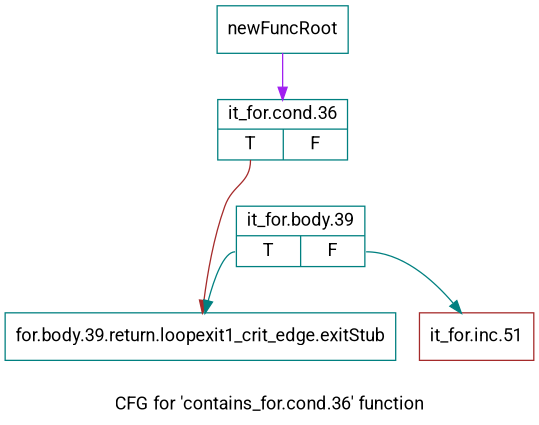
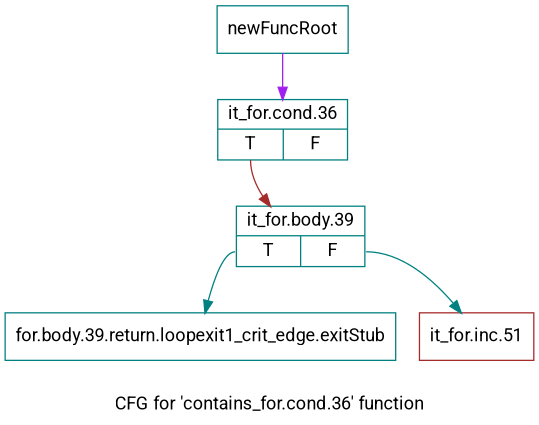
(218, 227) -> (254, 179)
